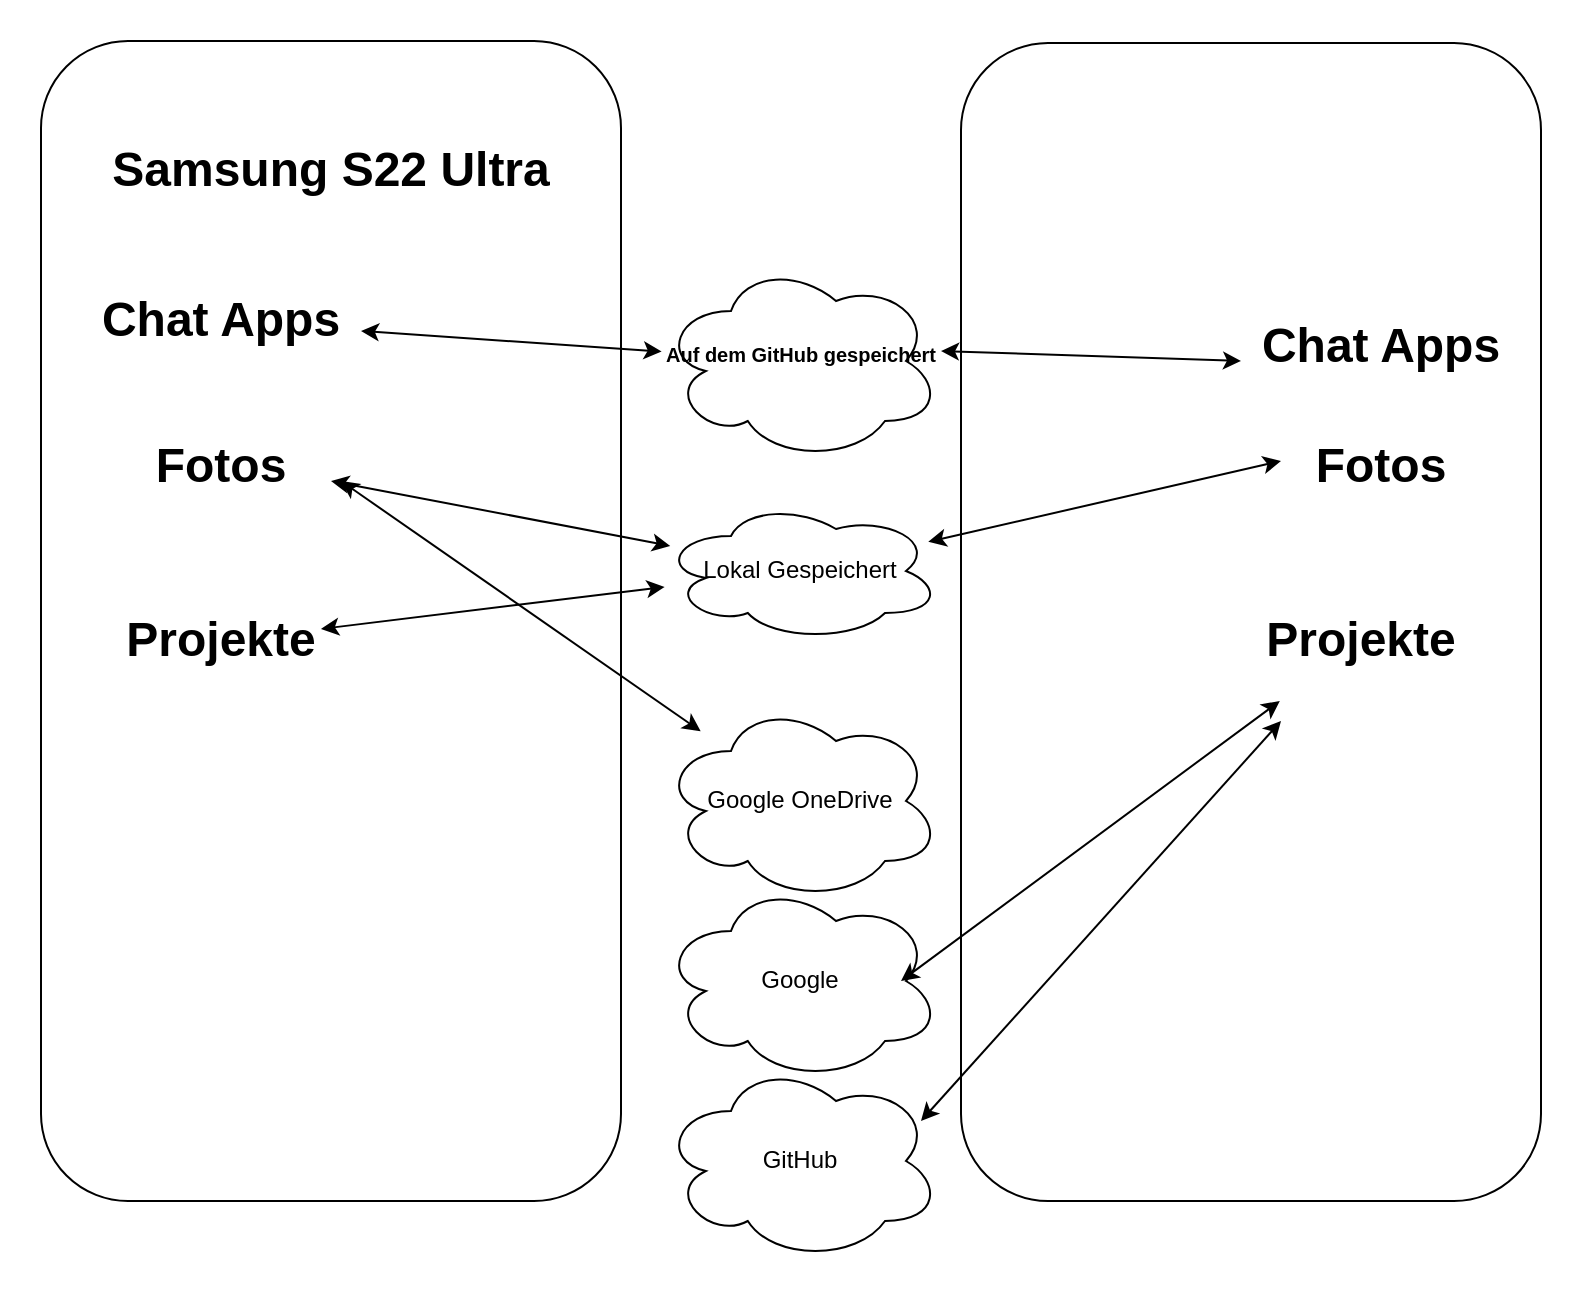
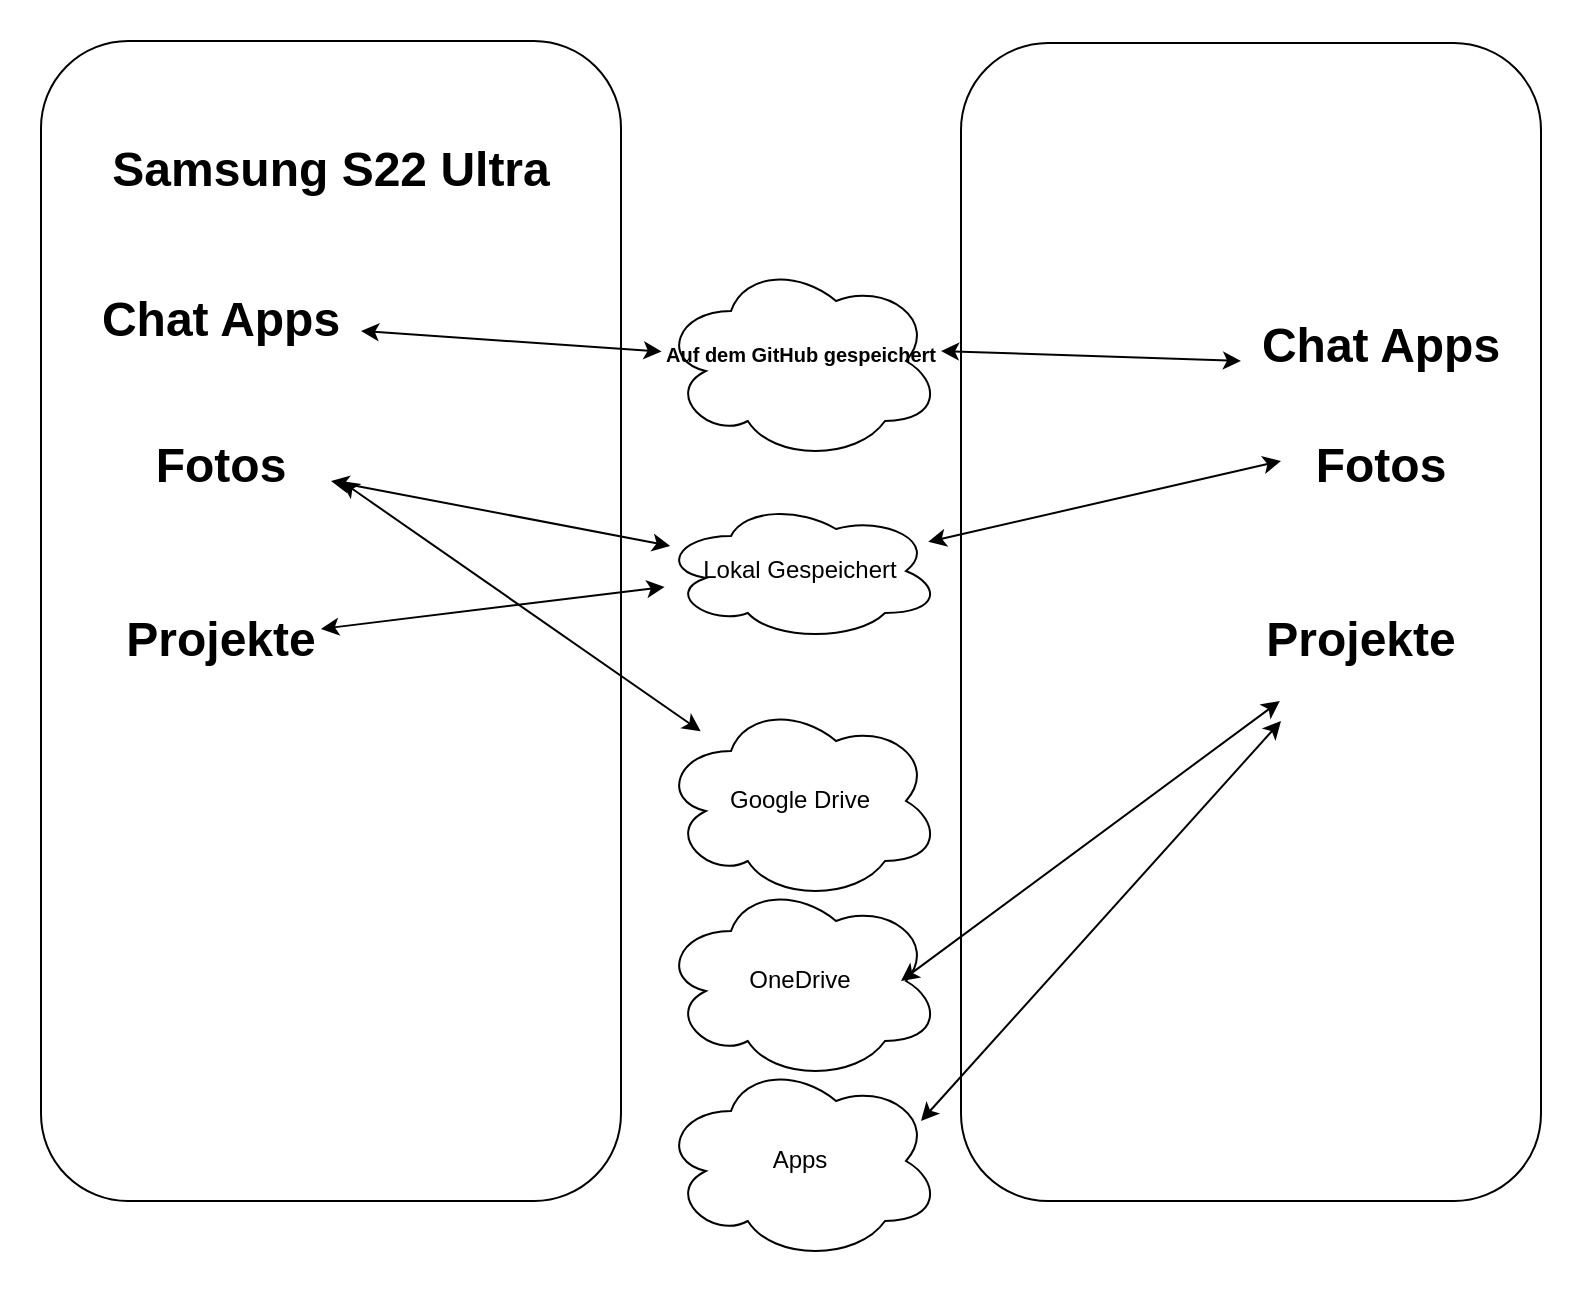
(801, 801) -> (801, 801)
(801, 981) -> (801, 981)
(801, 1161) -> (801, 1161)
